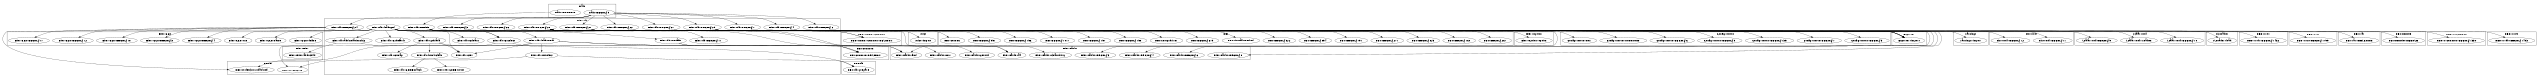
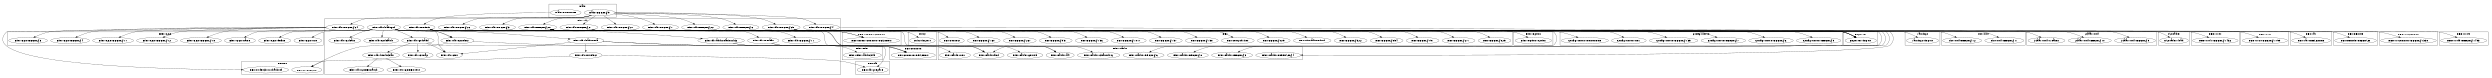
(872, 41) -> (872, 41)
(1867, 41) -> none
(374, 47) -> none
(1140, 55) -> (1278, 55)
